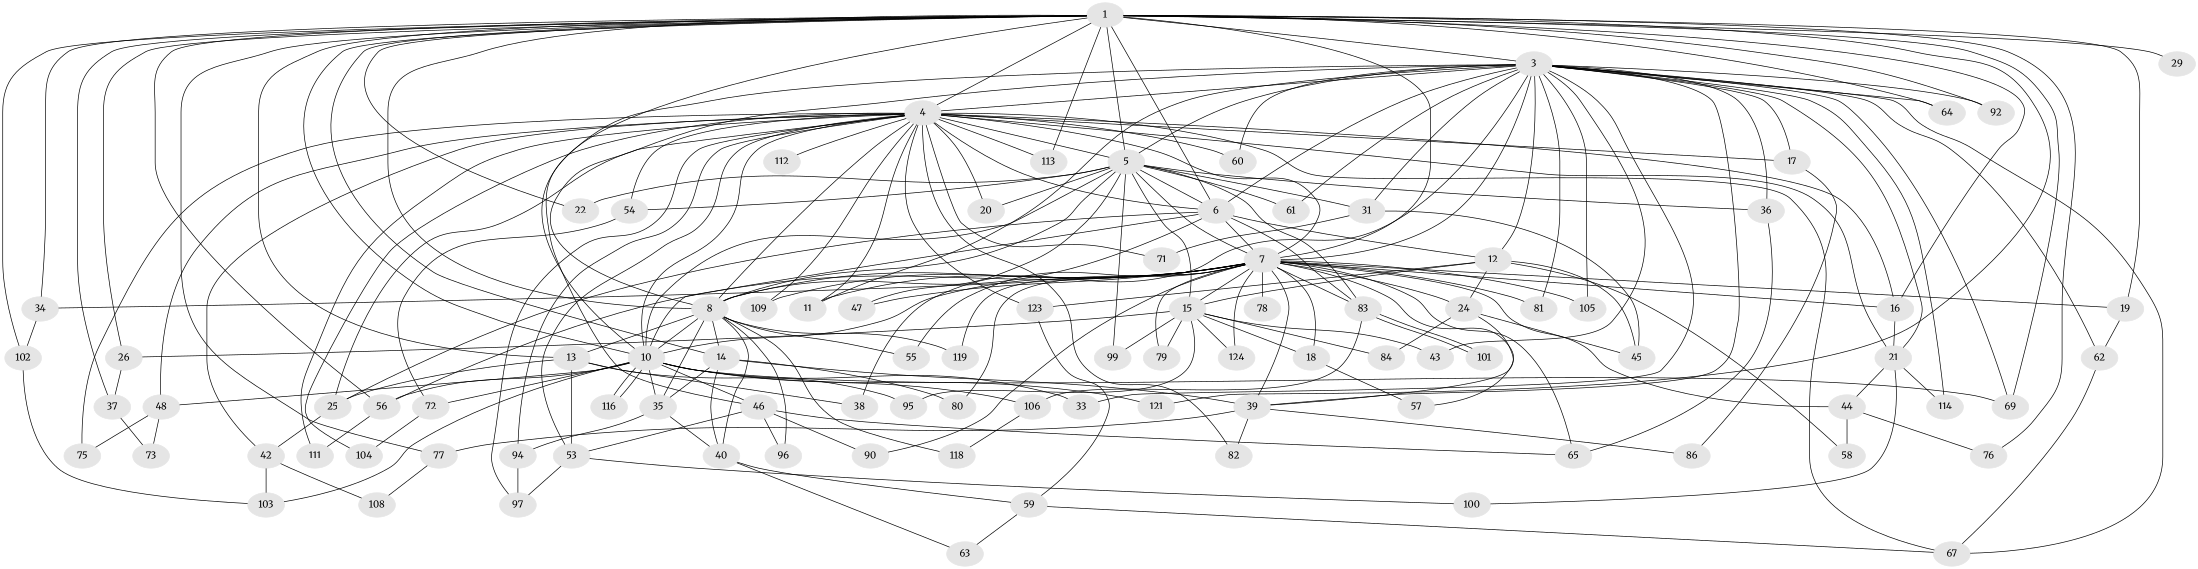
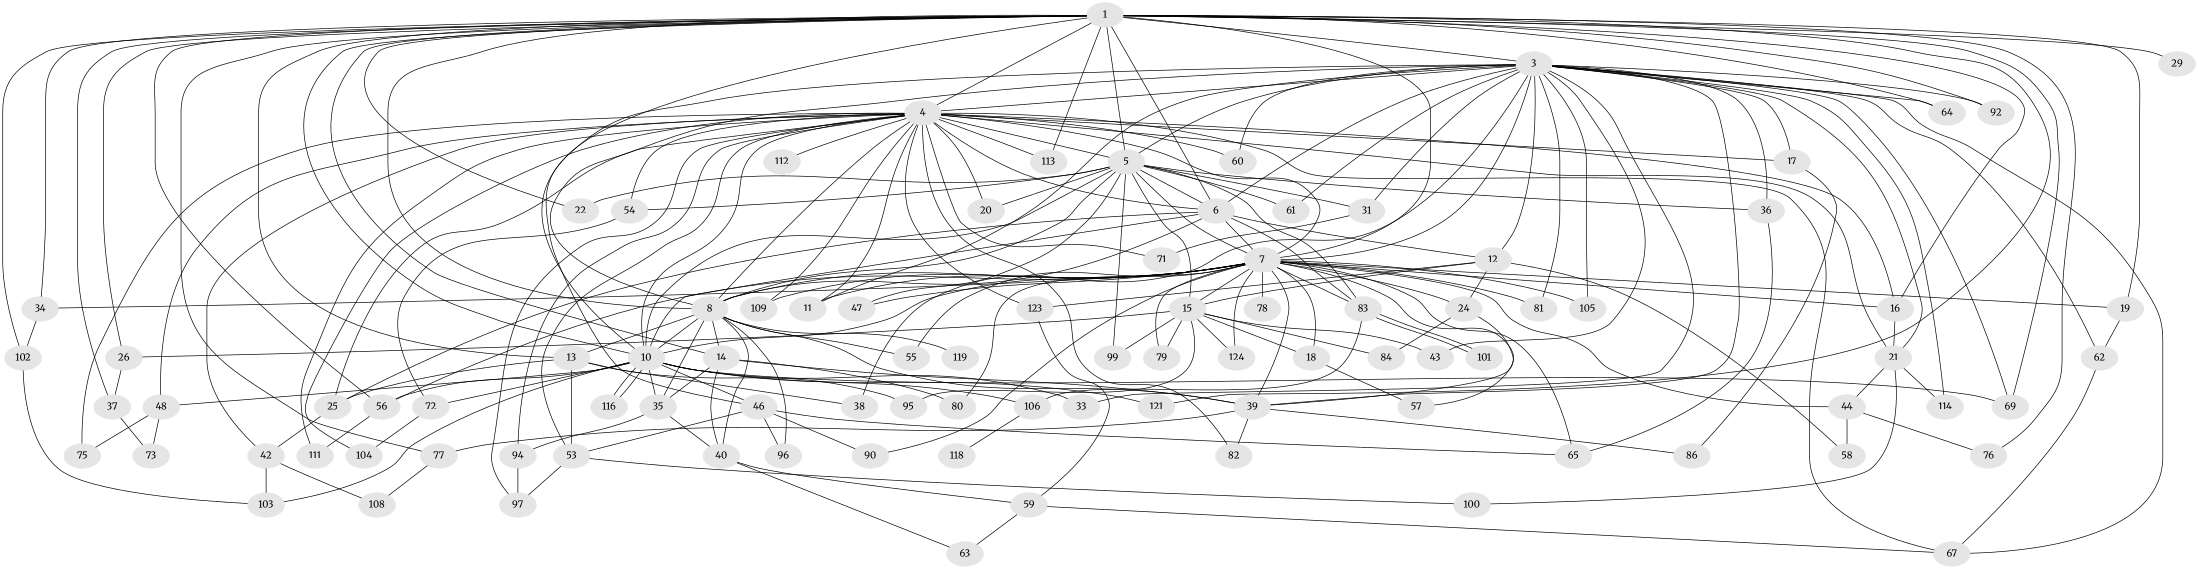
(1087, 277) -> none
(1637, 358) -> none
(818, 404) -> (885, 370)
